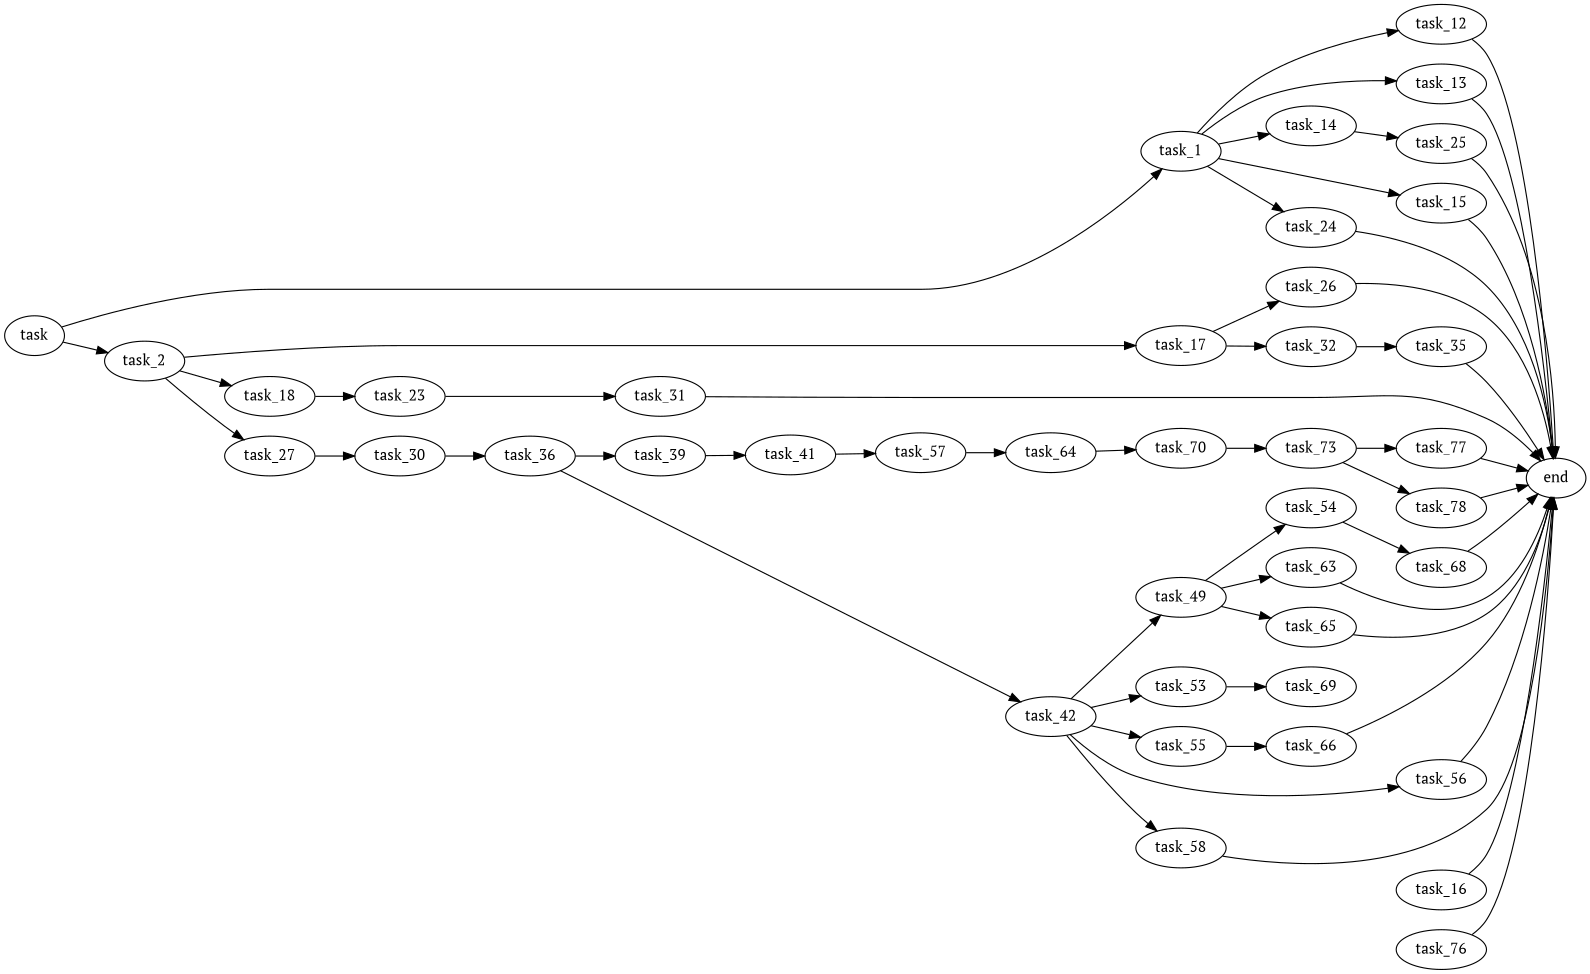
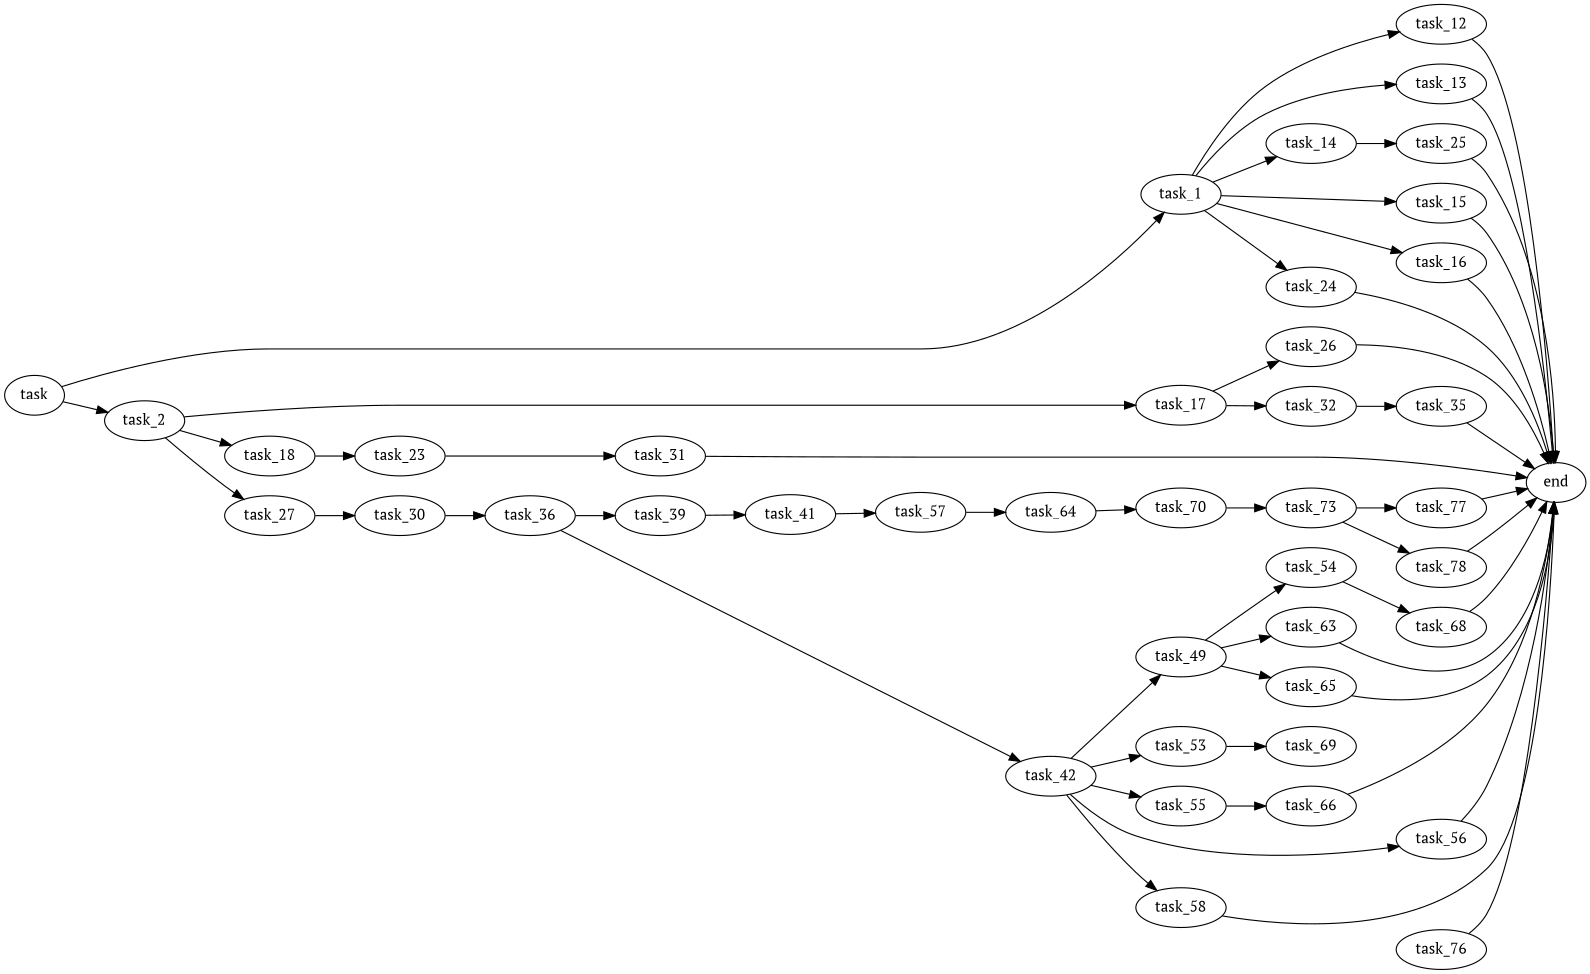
none -> (1304, 227)
